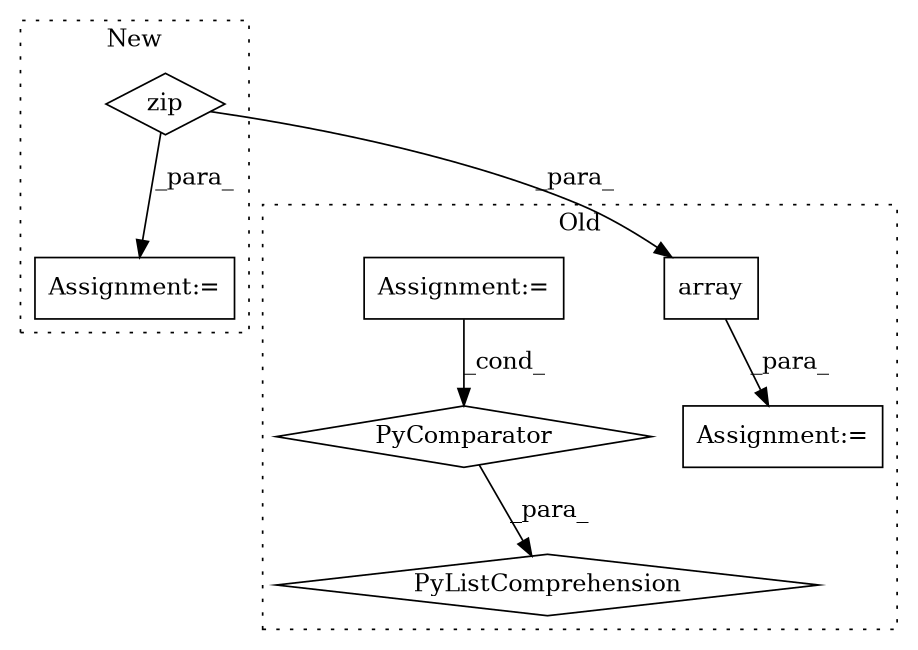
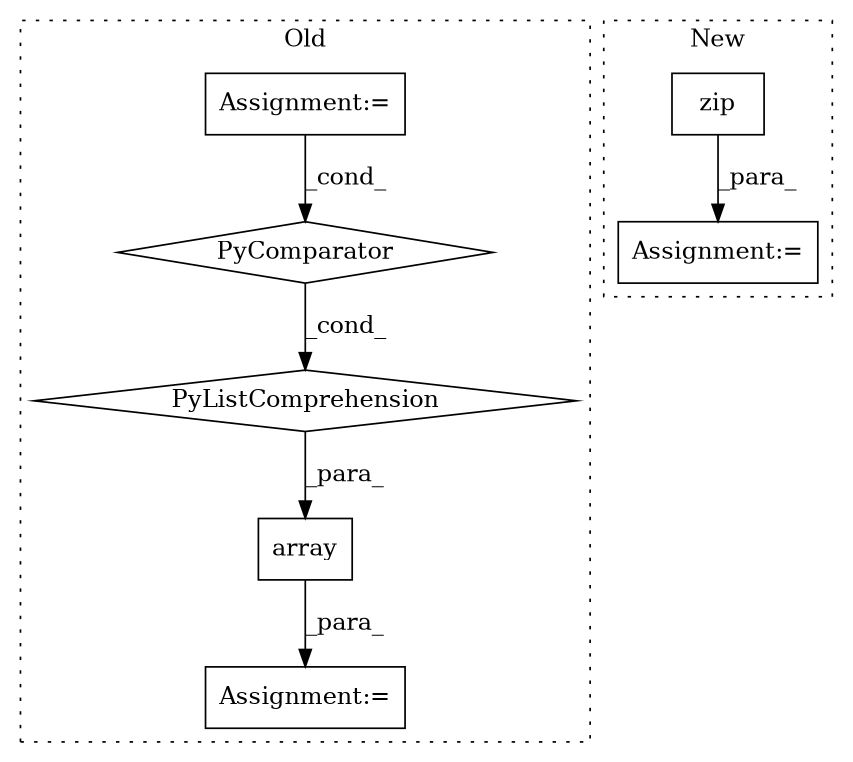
(165, 104) -> (718, 104)
(441, 158) -> (305, 466)
(549, 511) -> (346, 327)
